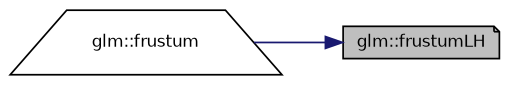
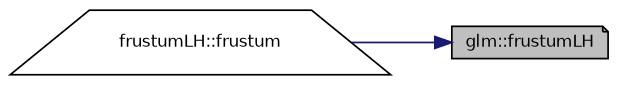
(146, 42) -> (200, 42)
